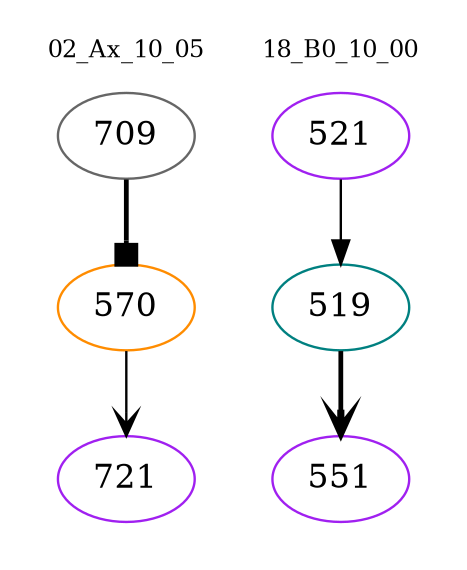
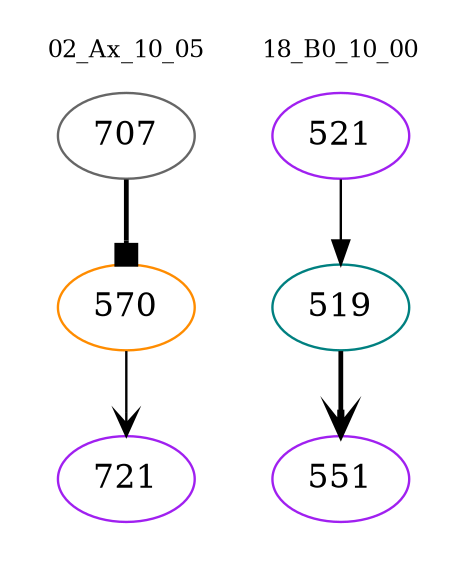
(126, 136) -> (126, 136)
